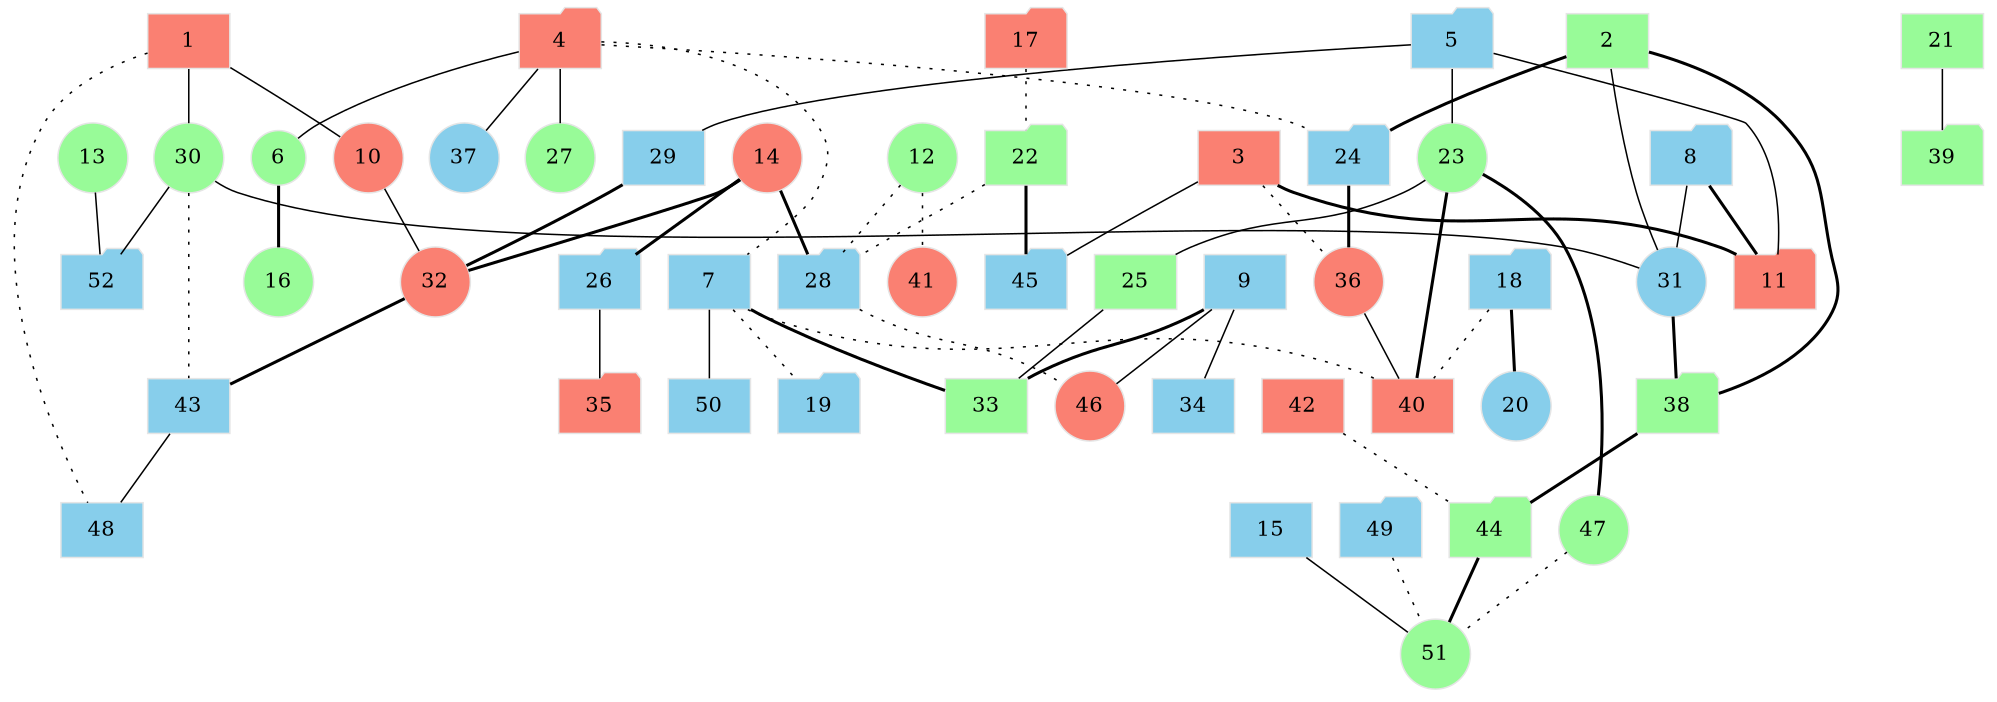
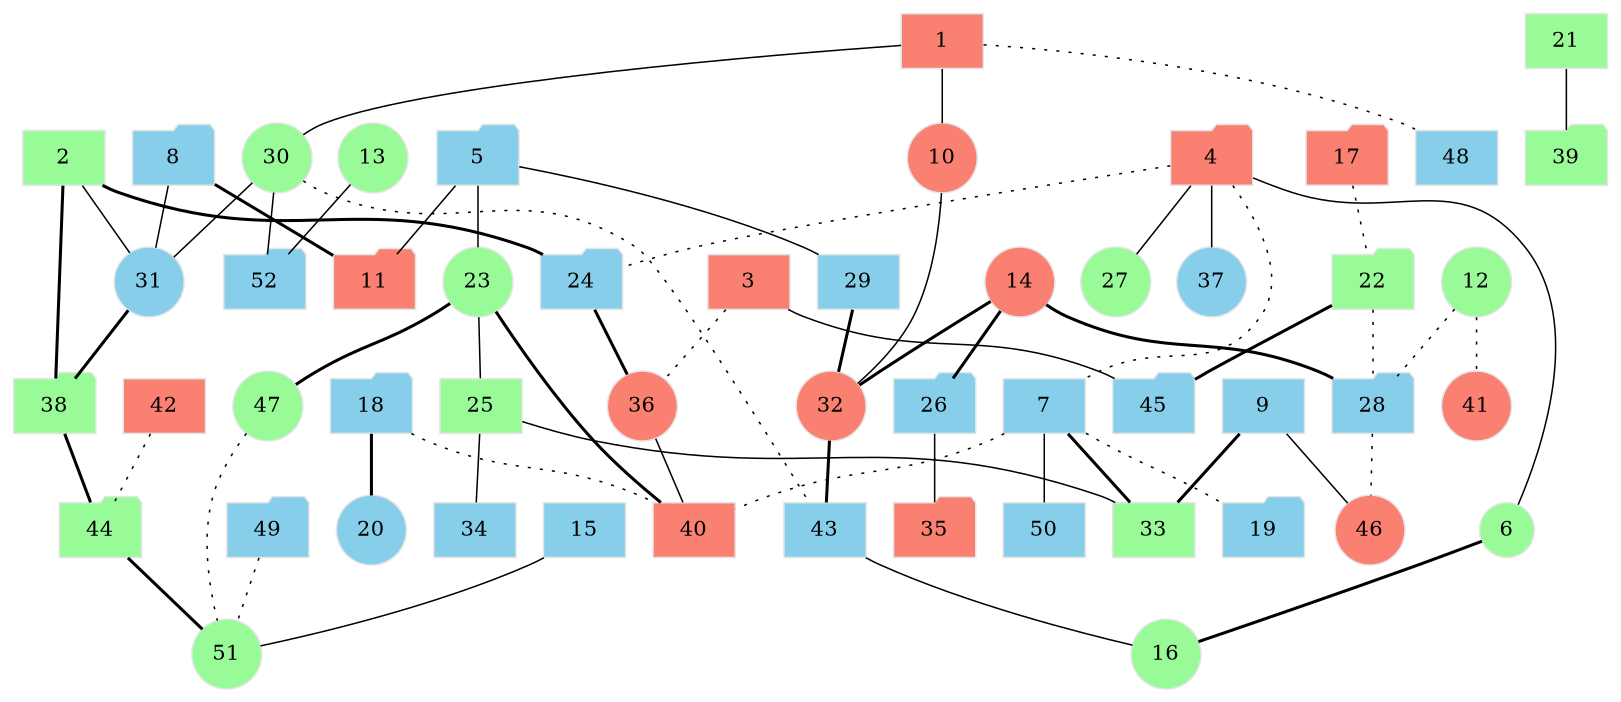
(1507, 220) -> none
(1216, 353) -> (478, 468)
(145, 468) -> (997, 608)
